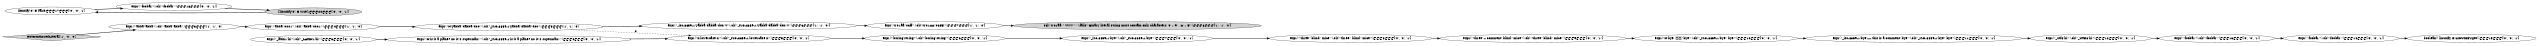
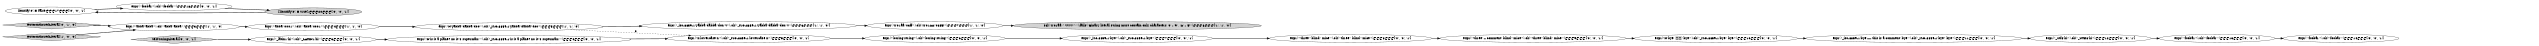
none -> (52, 25)
(2472, 38) -> none
none -> (174, 40)
